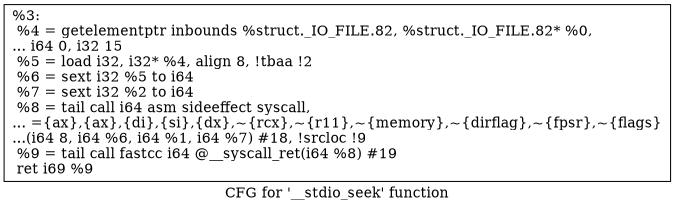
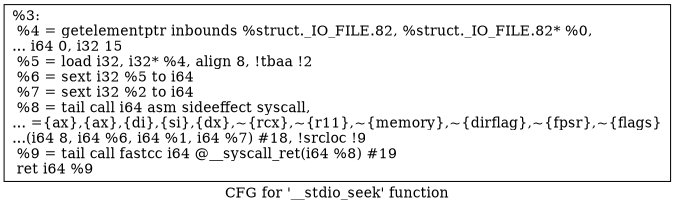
(53, 169) -> (53, 169)
